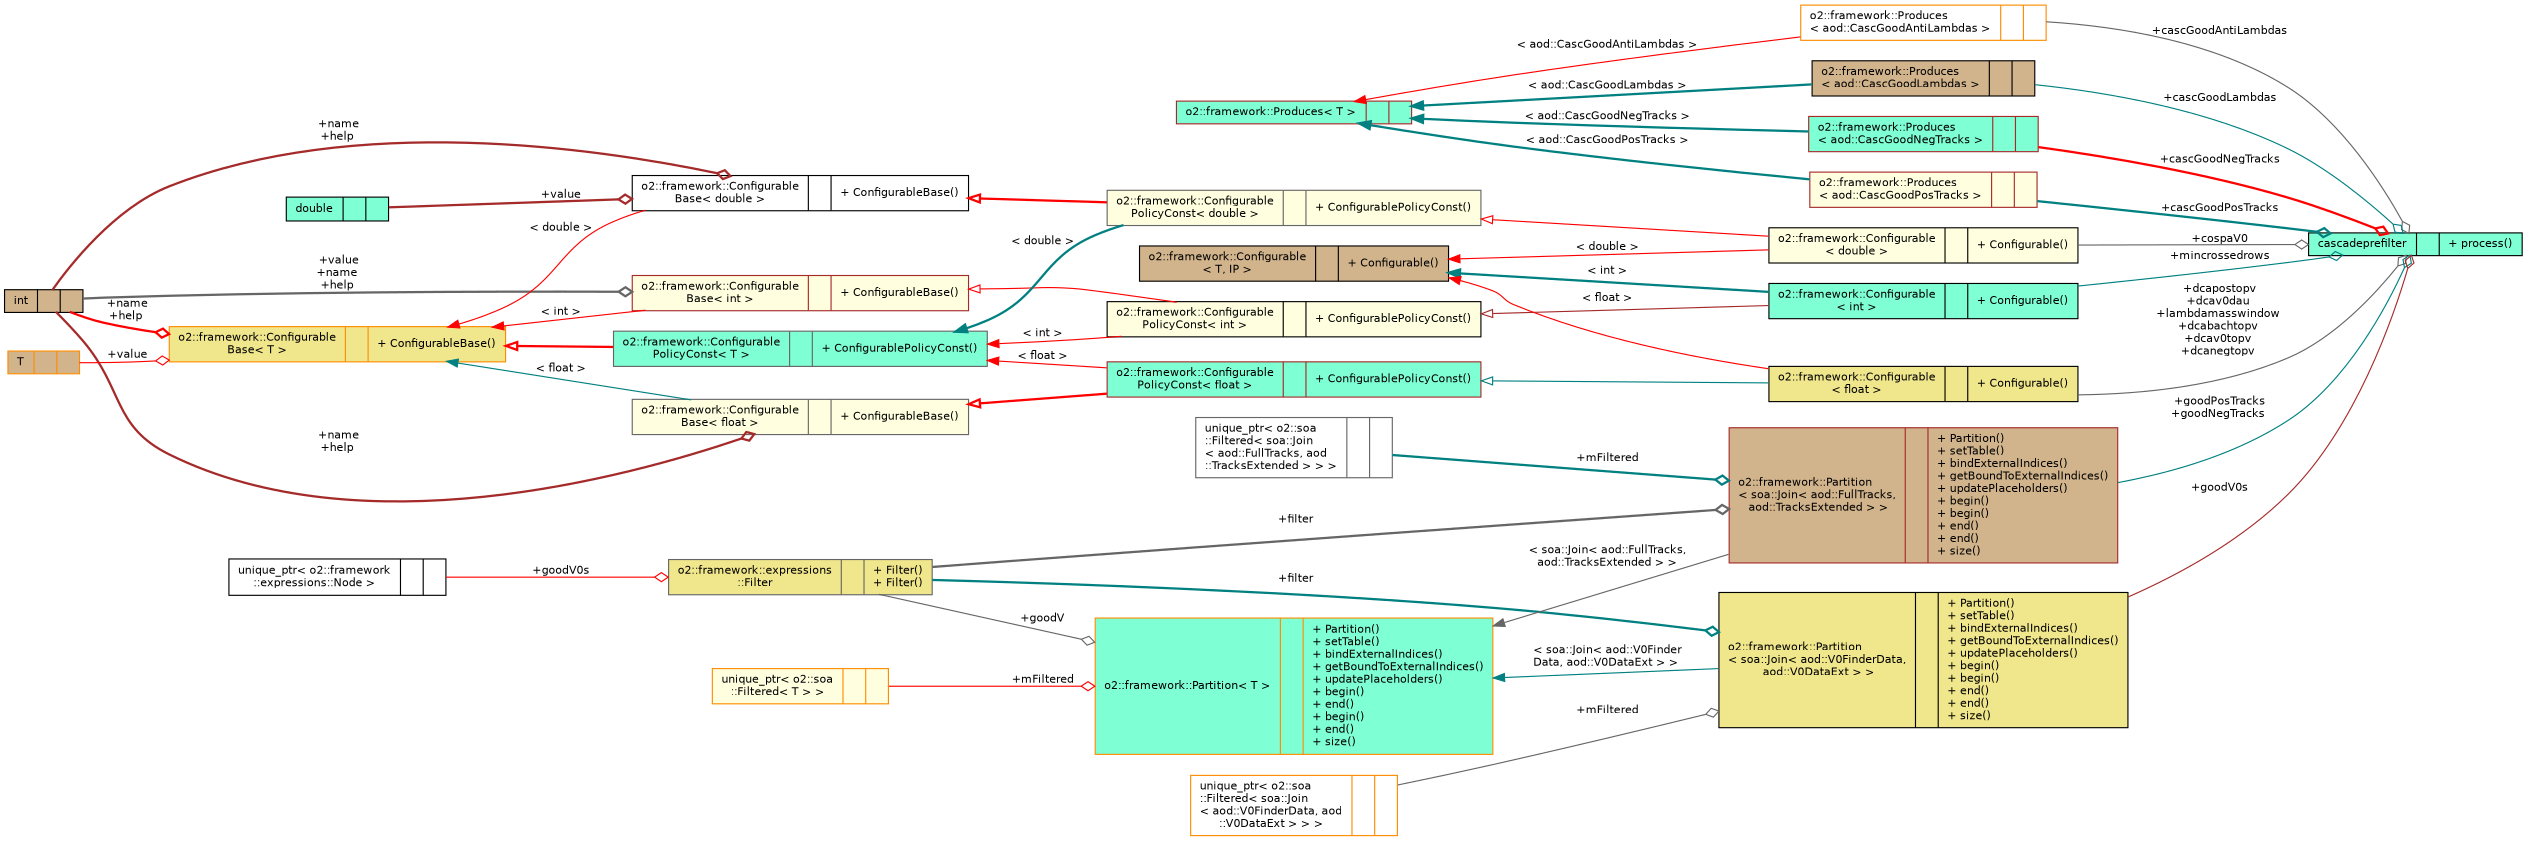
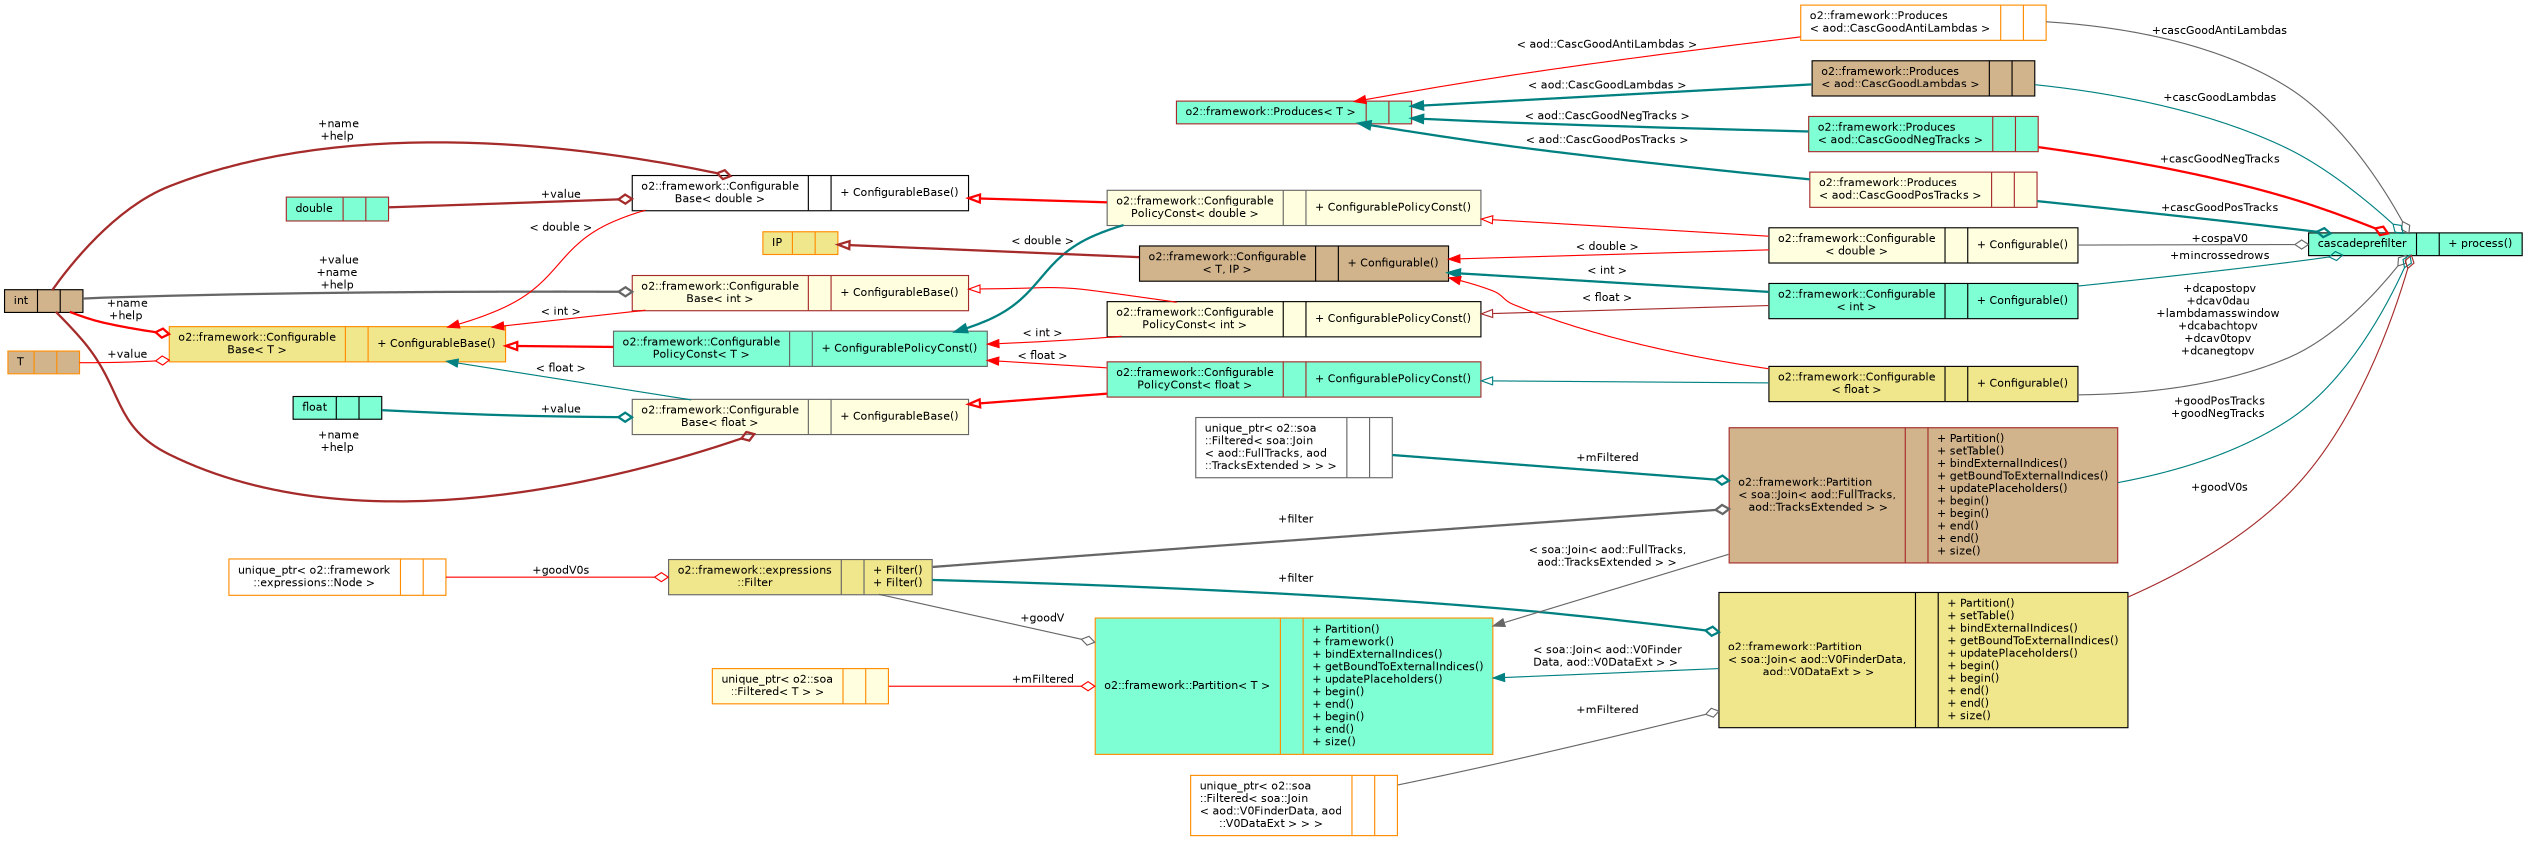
(337, 209) -> (337, 209)
none -> (800, 243)
none -> (337, 408)
(337, 577) -> (337, 577)
(1346, 642) -> (1354, 642)
